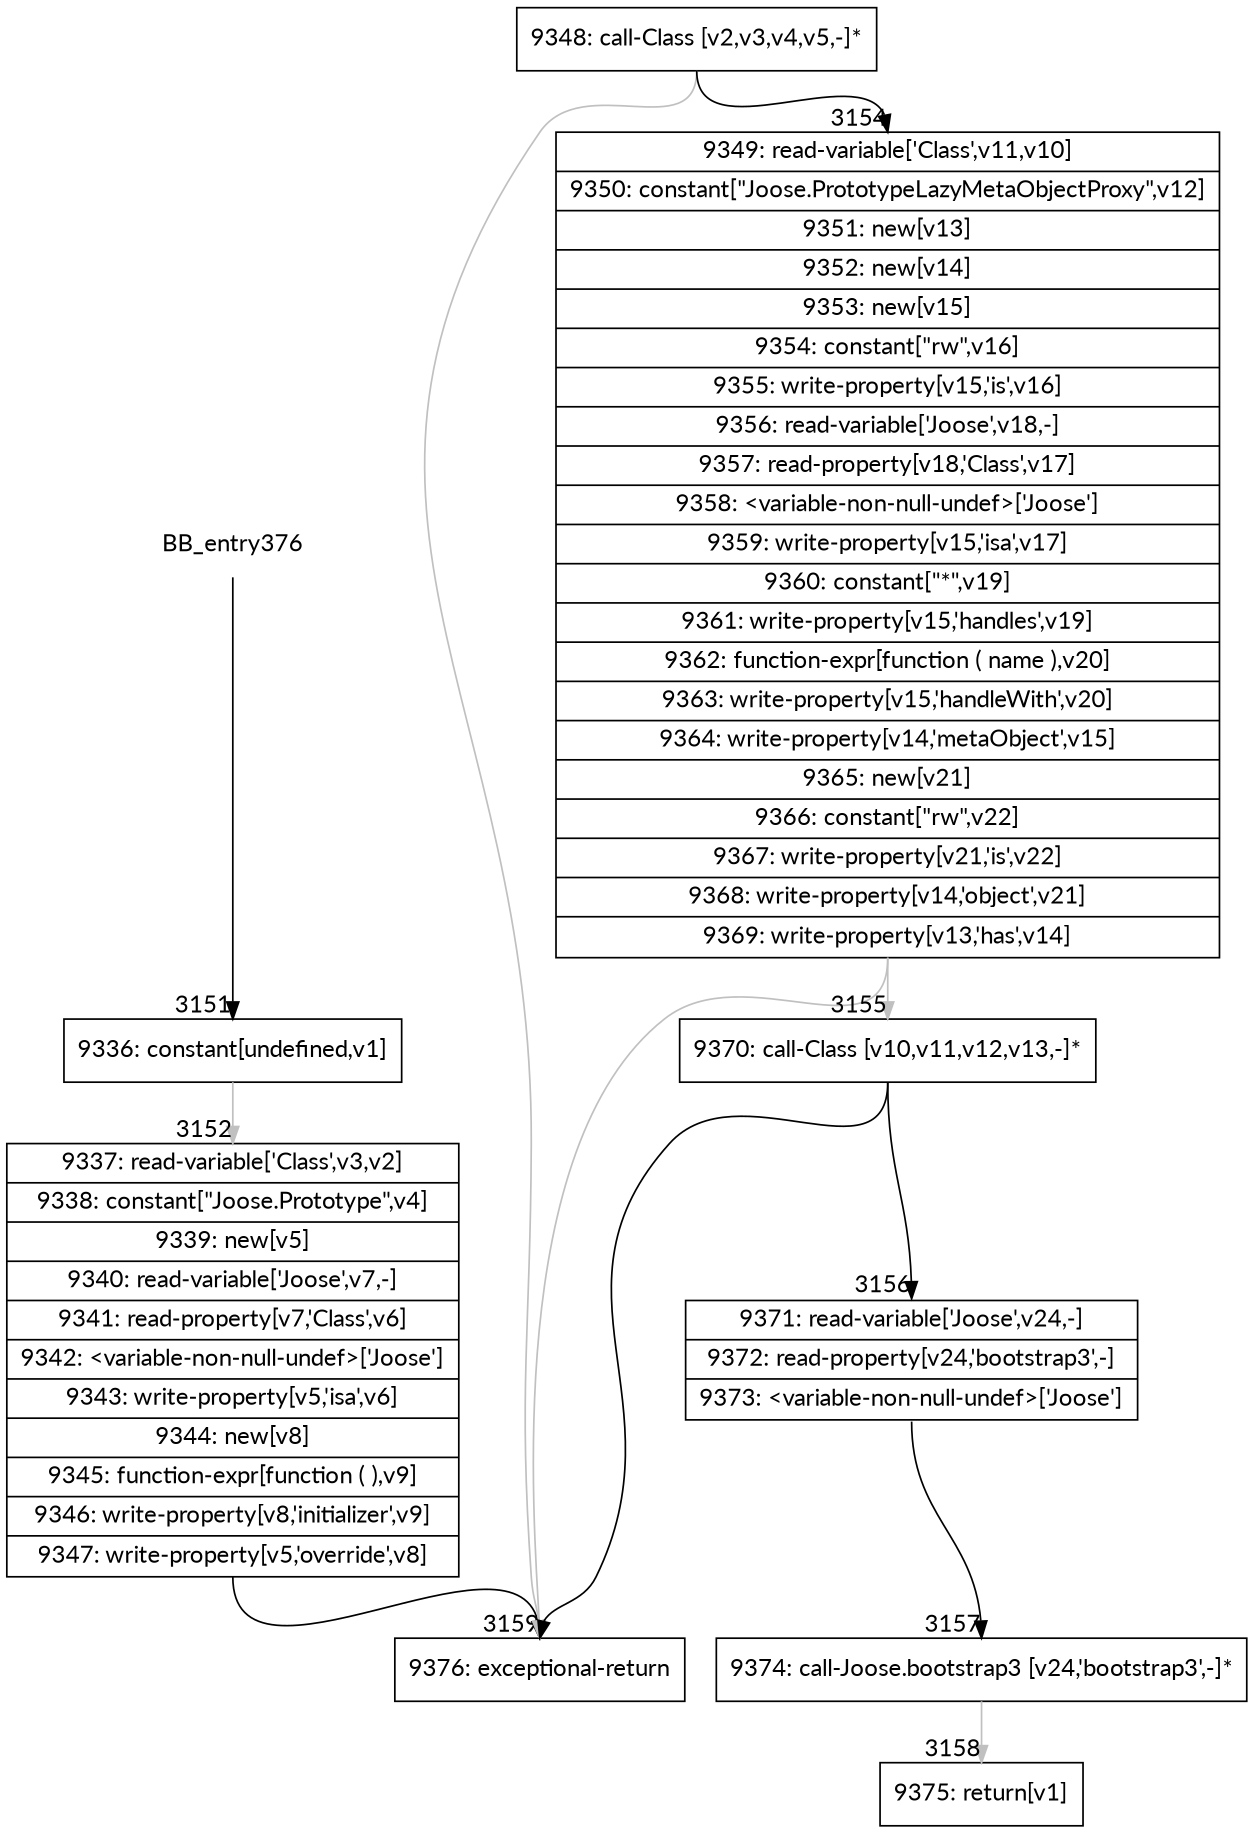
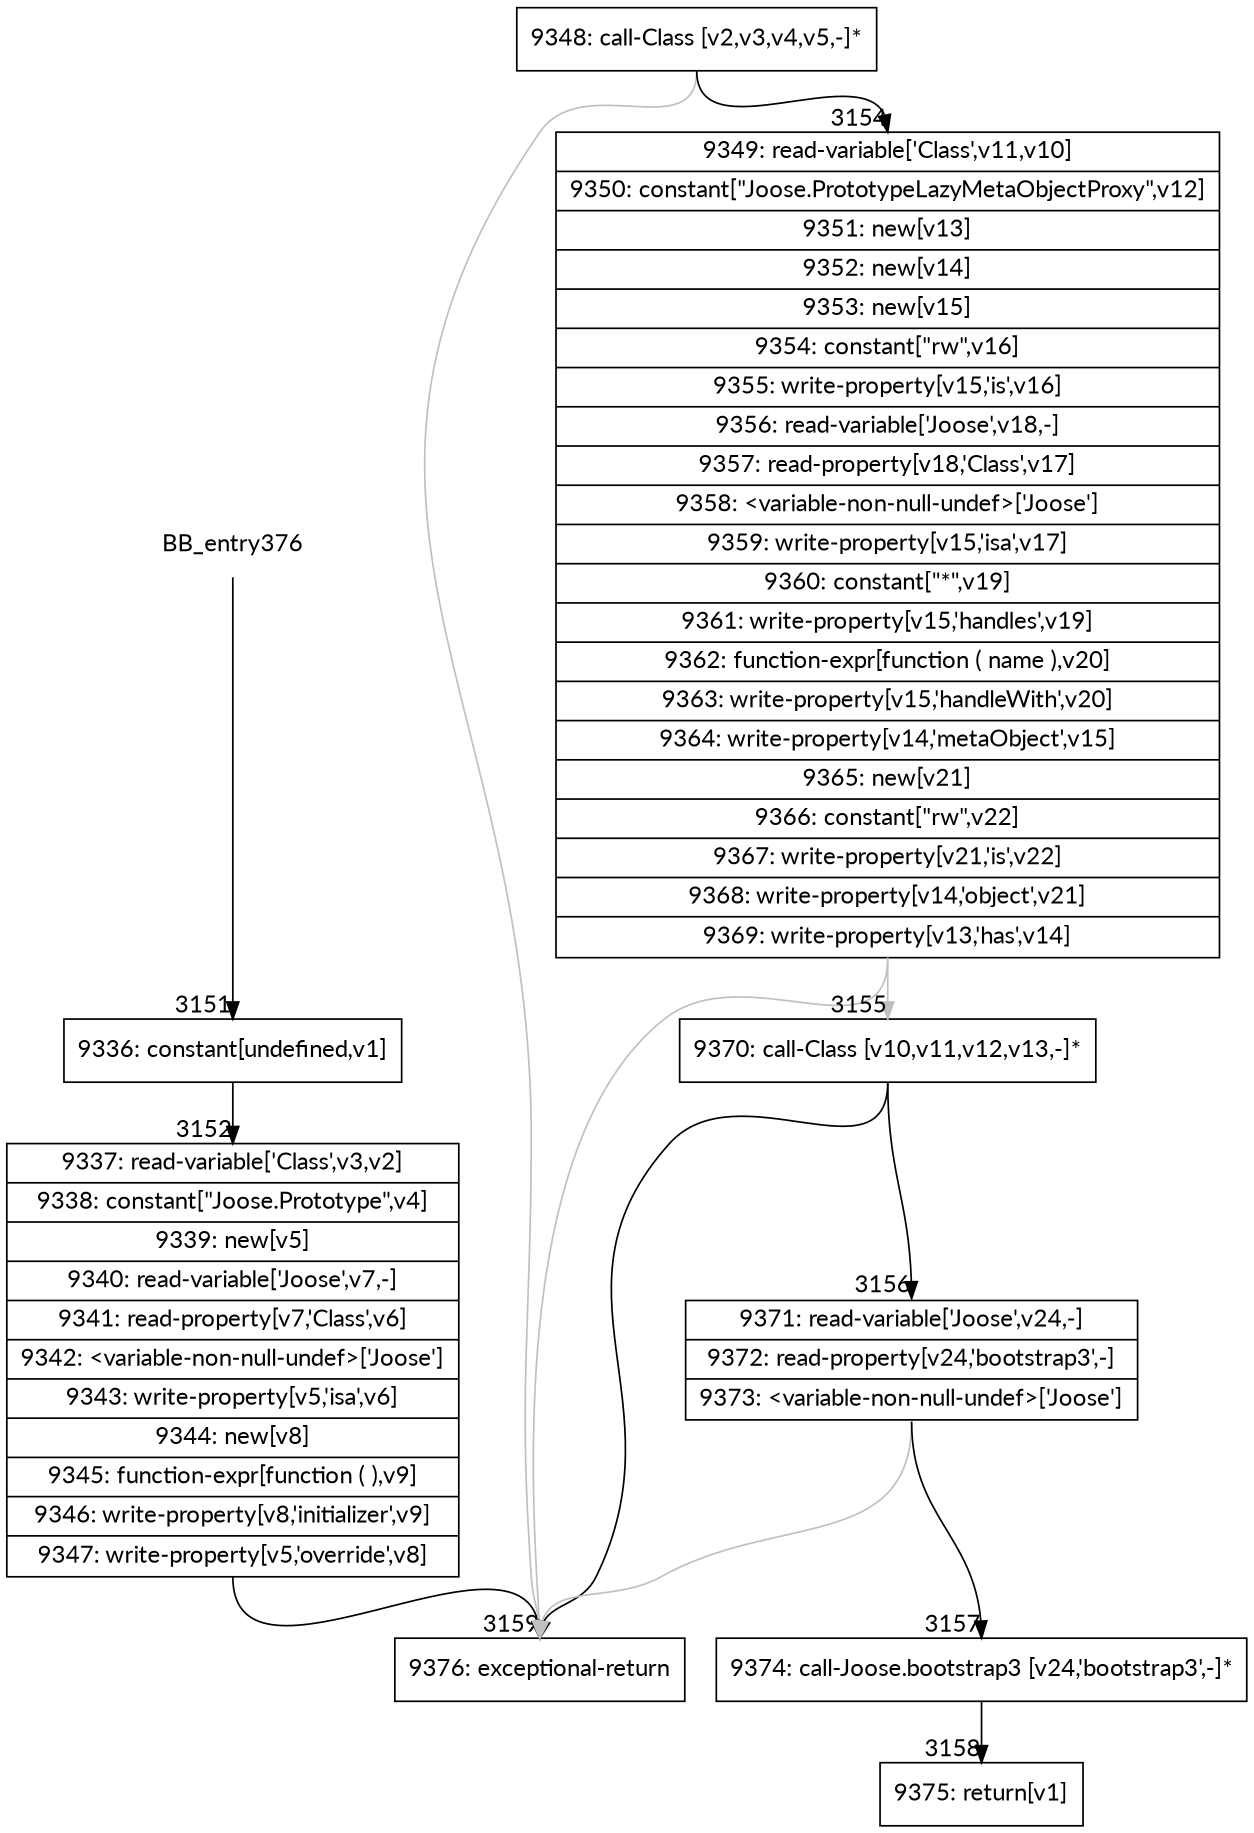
(233, 1104) -> (233, 1104)
none -> (749, 1544)
(982, 1723) -> (982, 1723)
